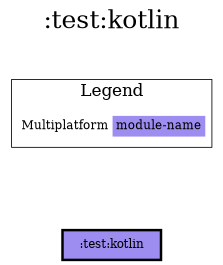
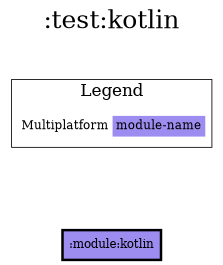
(112, 245) -> (112, 245)
